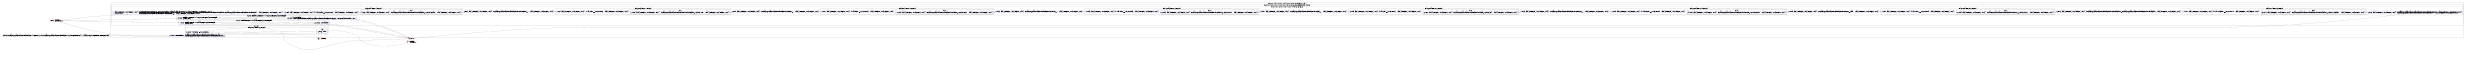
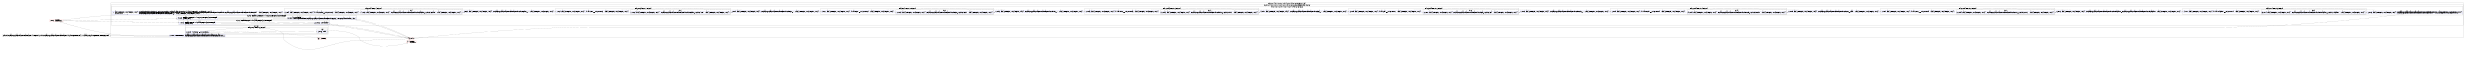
(59, 21) -> (59, 21)
